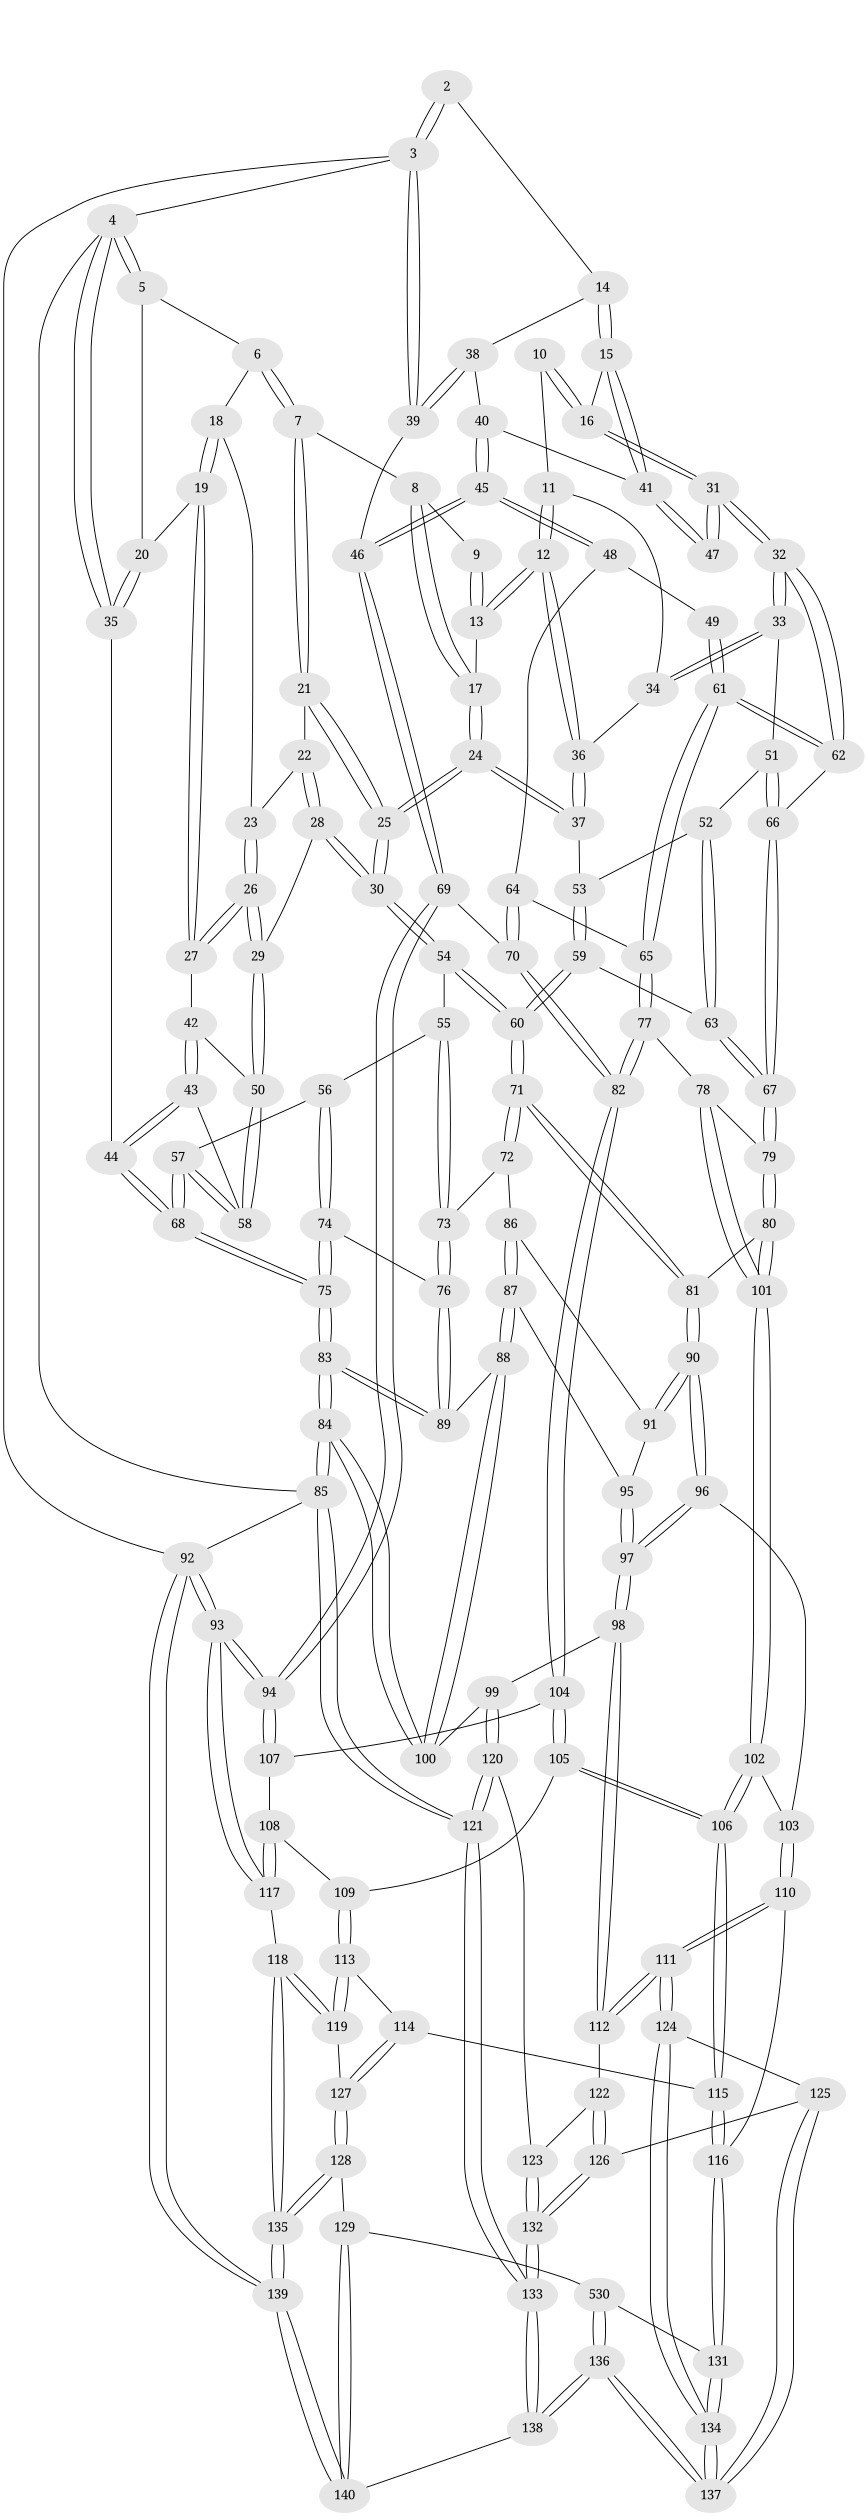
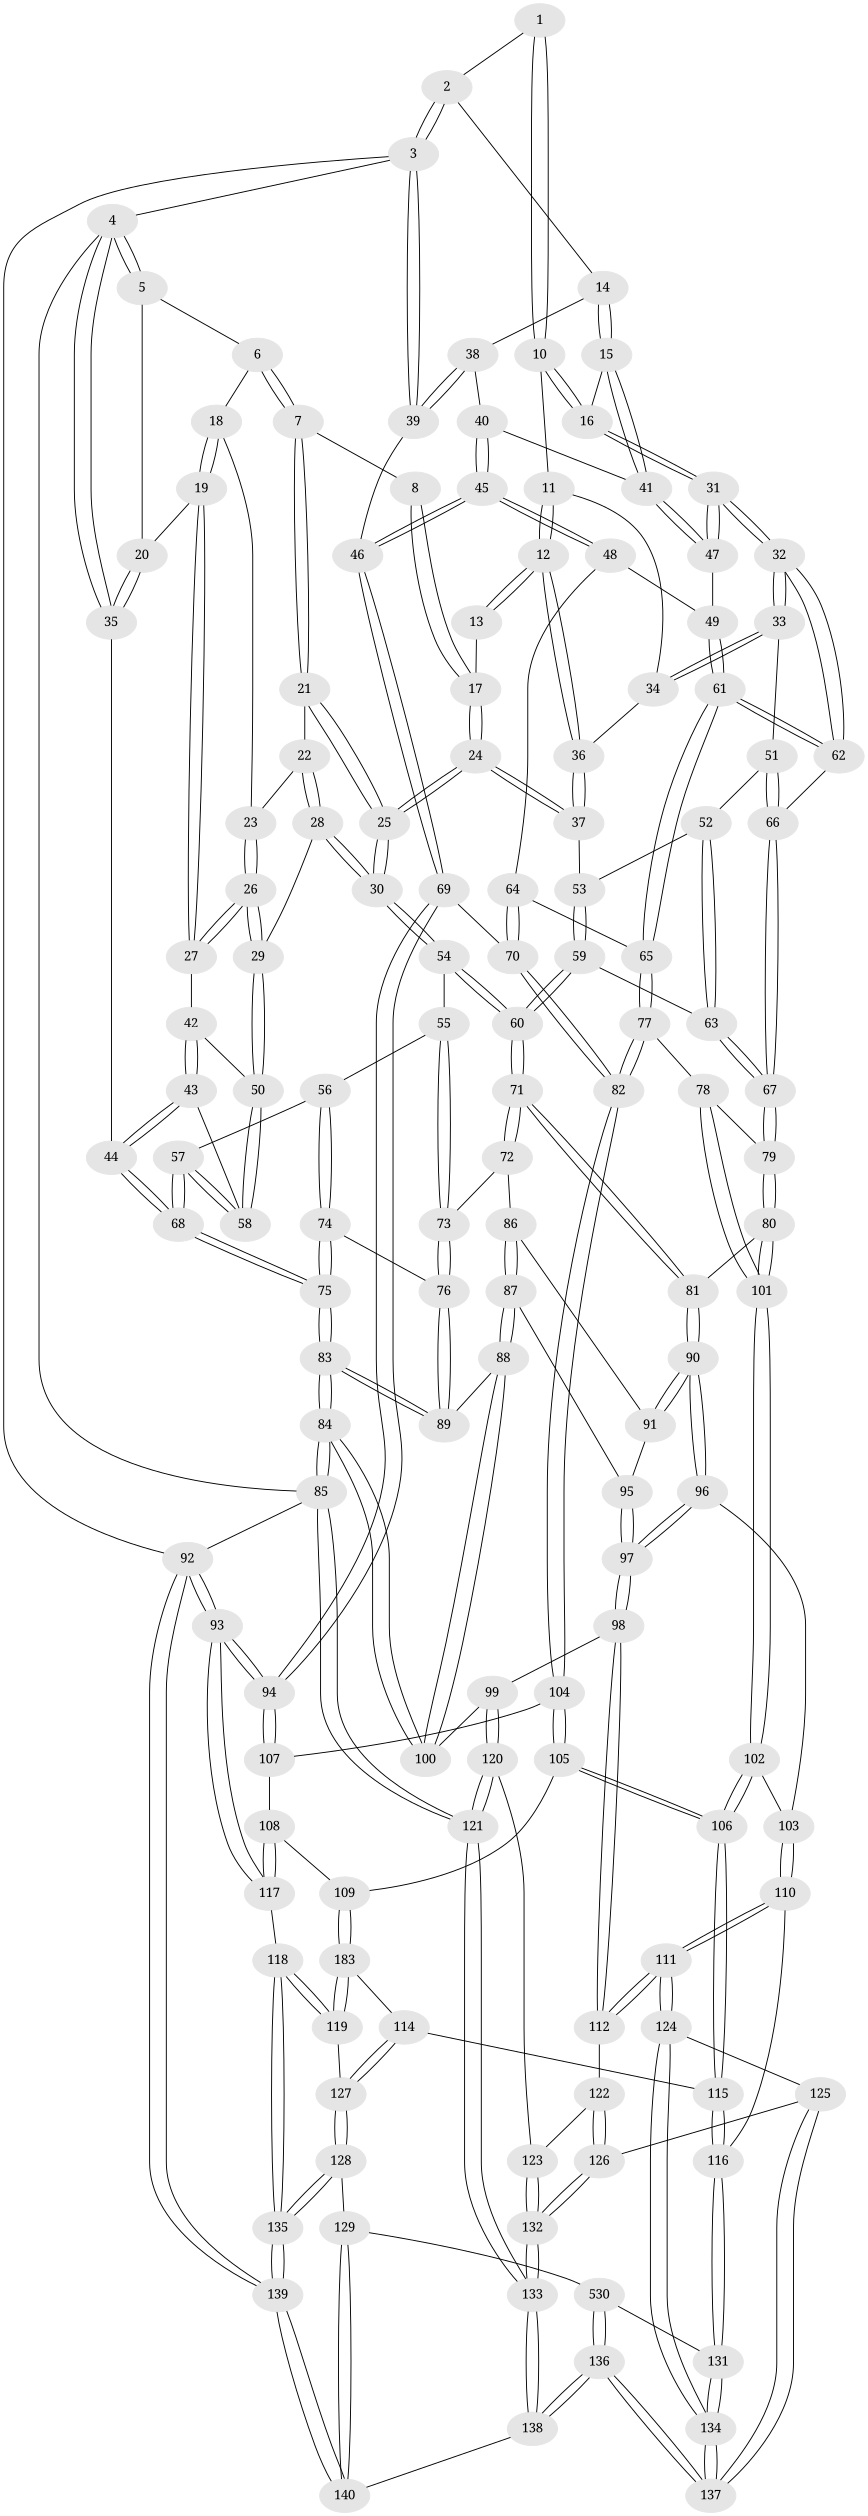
none -> (540, 20)
(477, 556) -> none
none -> (713, 589)
(345, 1961) -> (345, 1961)
